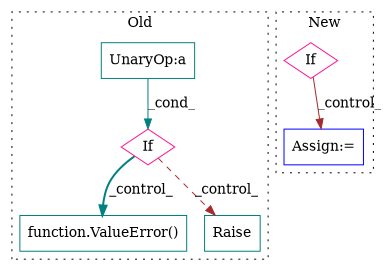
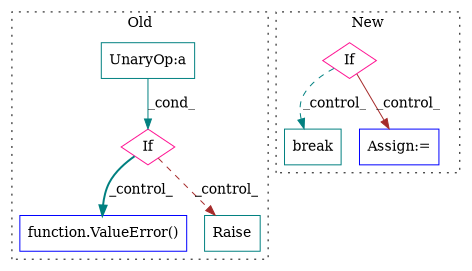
none -> (313, 147)
(103, 233) -> (103, 233)
